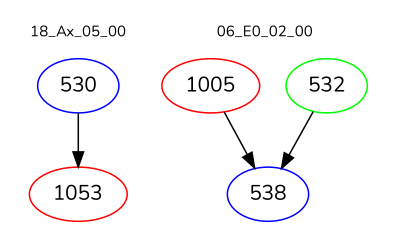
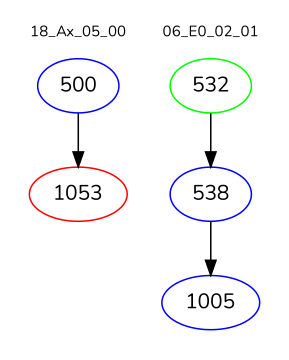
(265, 32) -> (211, 32)
(78, 86) -> (78, 86)
(211, 86) -> (211, 303)
(236, 133) -> (211, 241)
